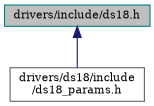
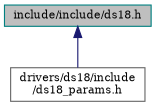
(77, 16) -> (78, 16)
